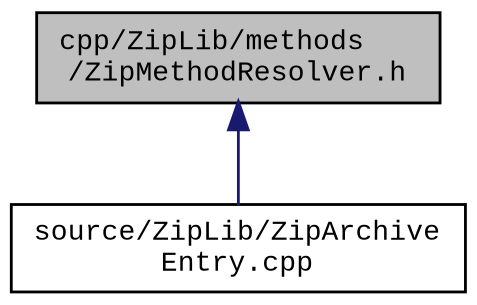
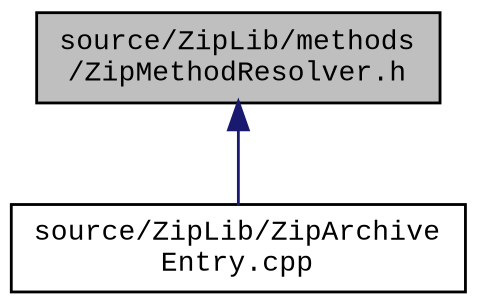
(238, 58) -> (238, 58)
